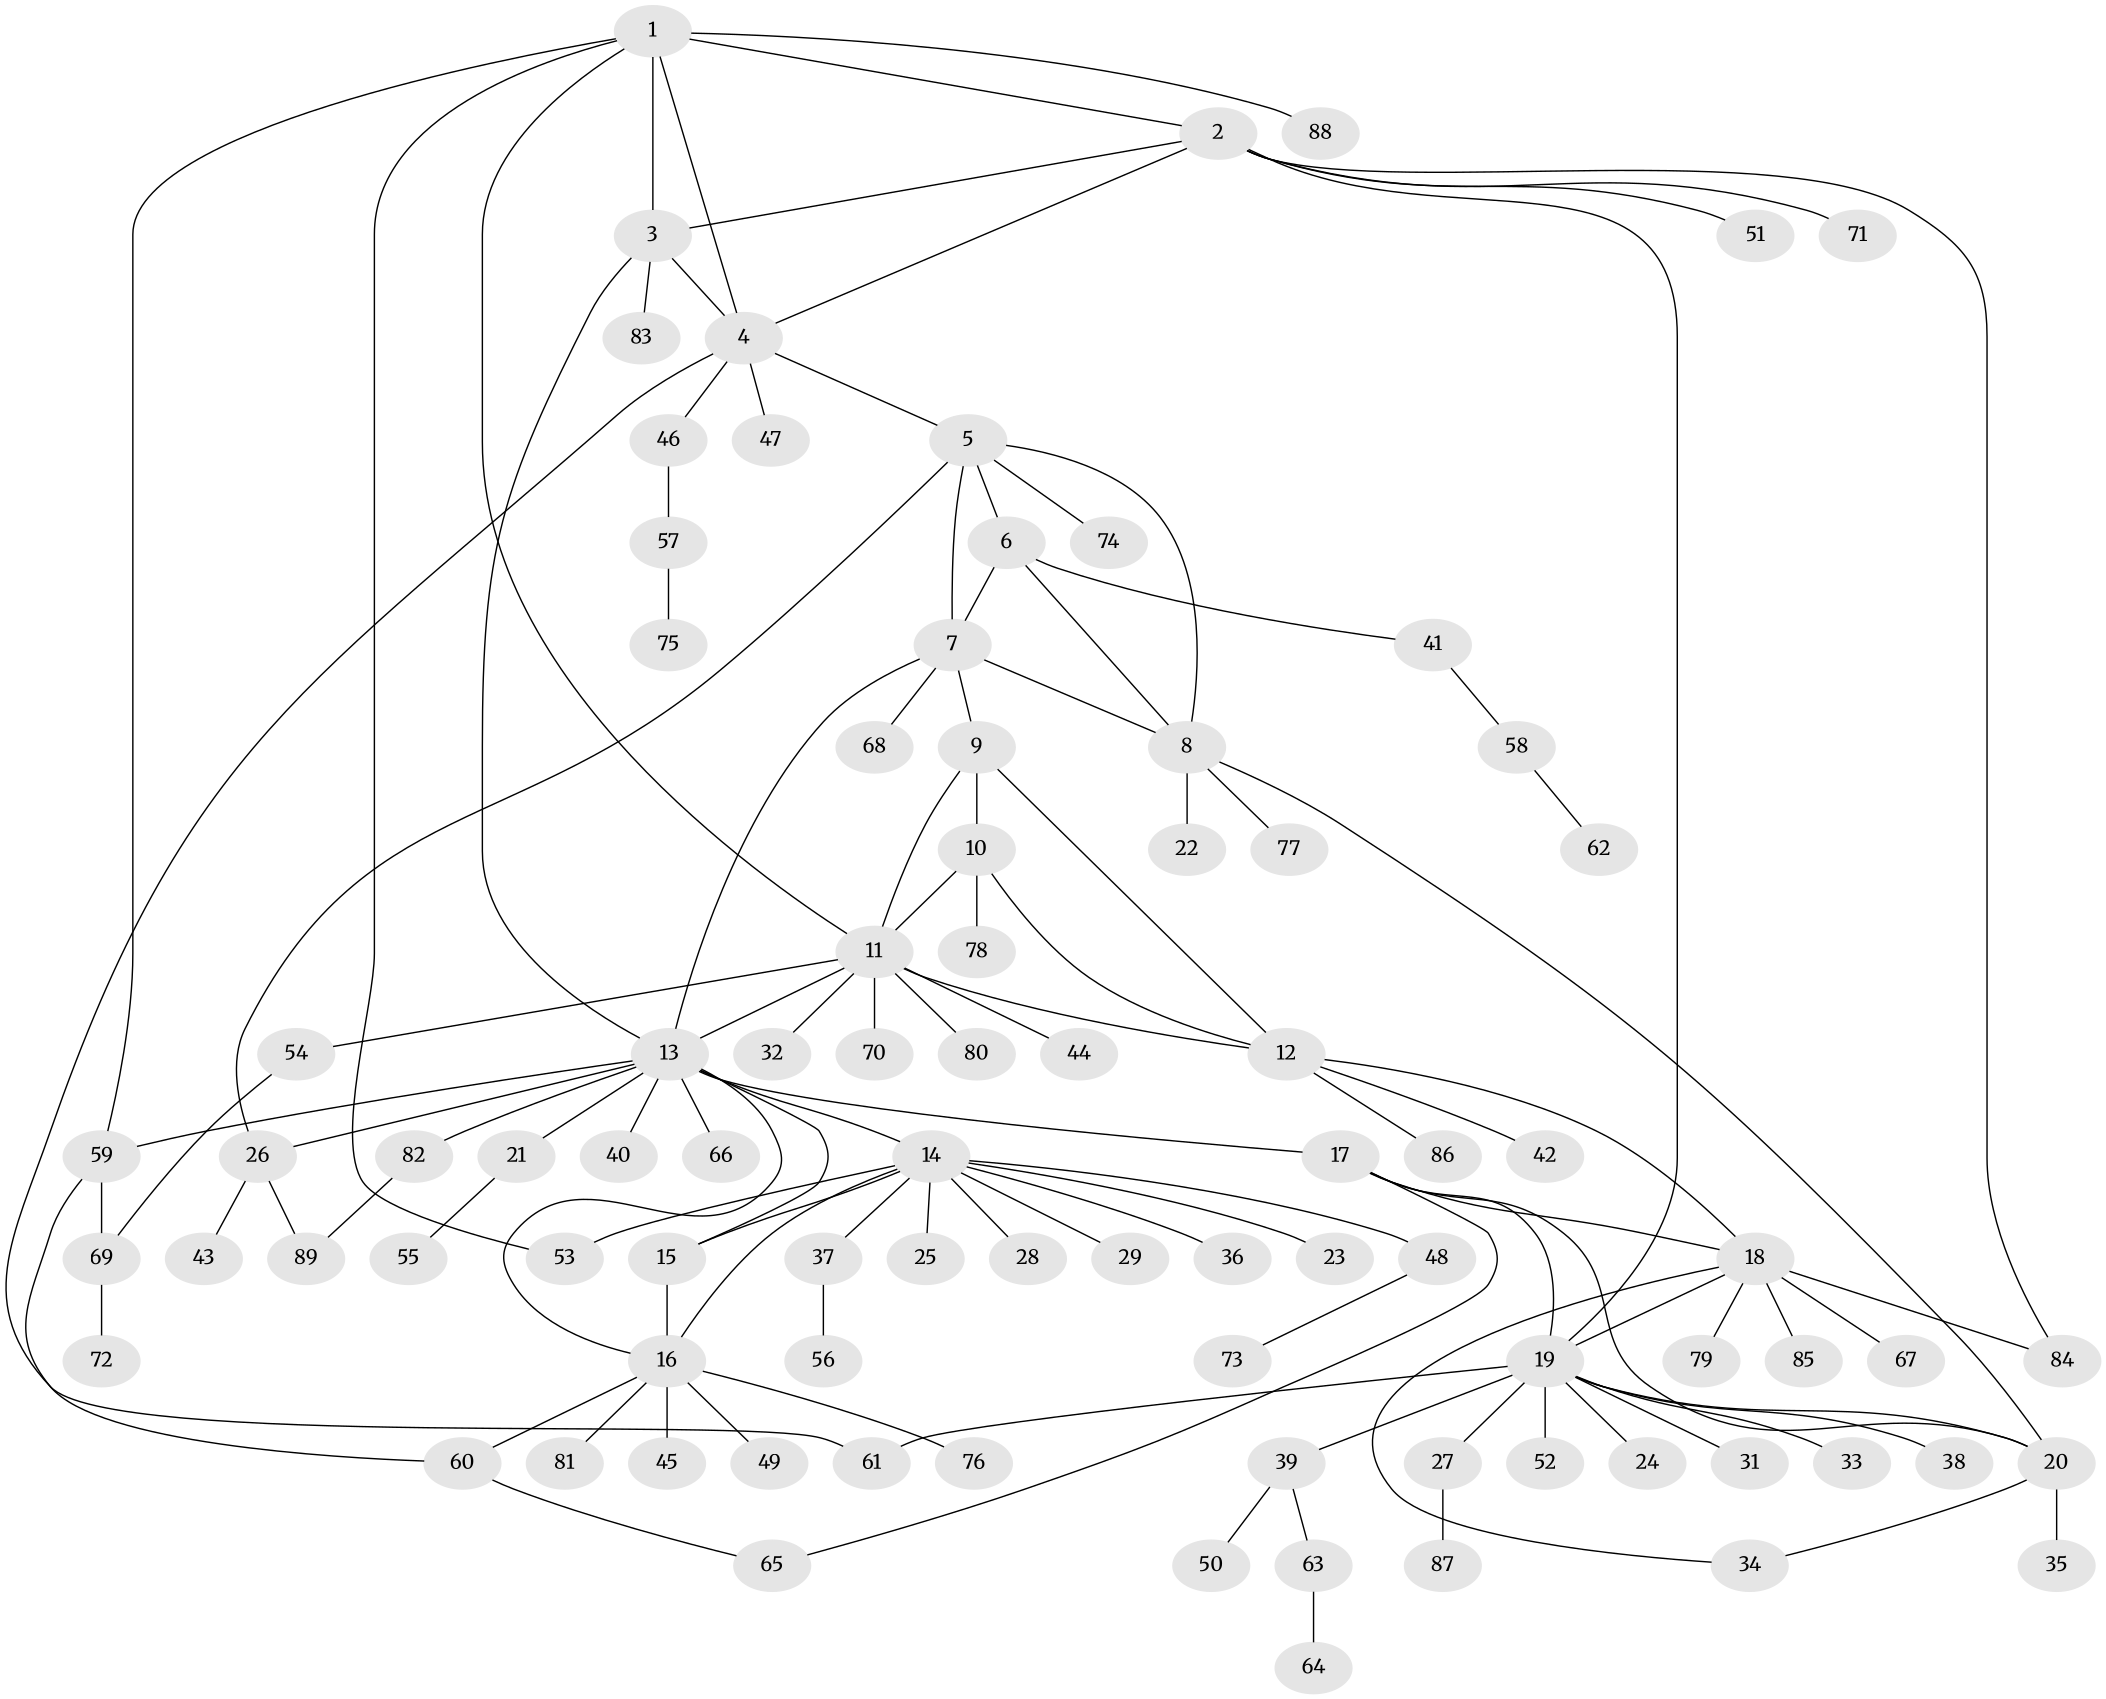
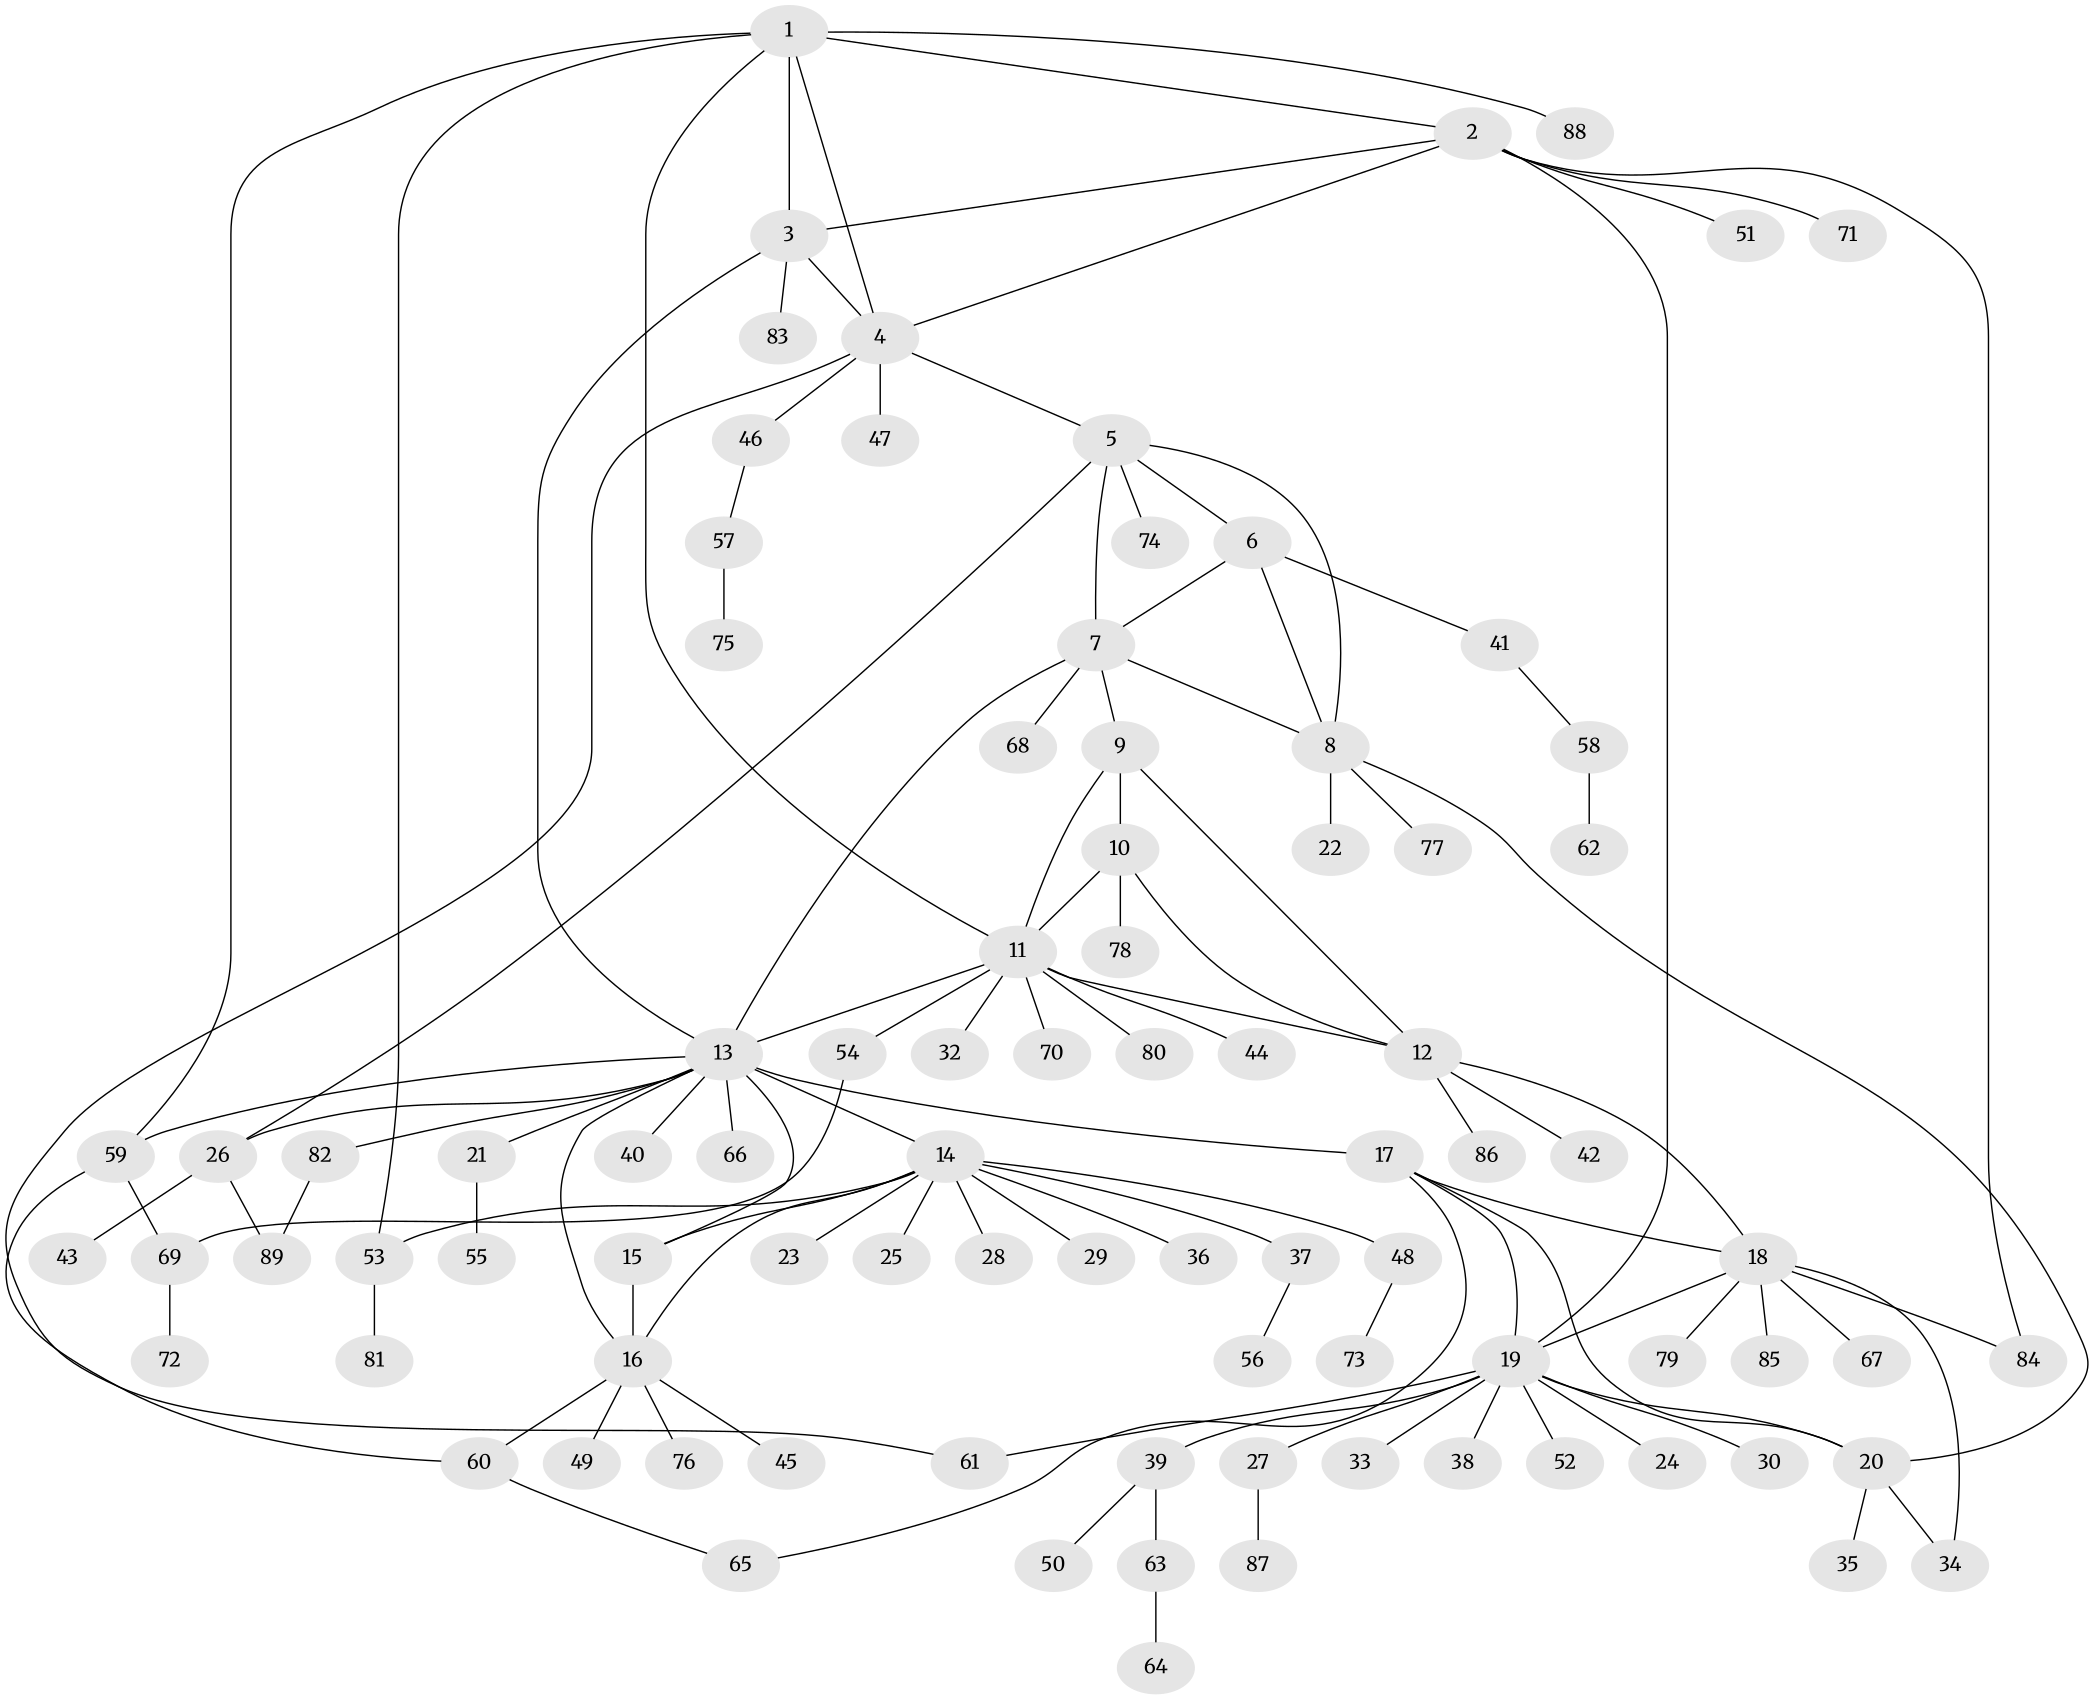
(616, 1412) -> (374, 1310)
(1750, 1463) -> (1770, 1463)
